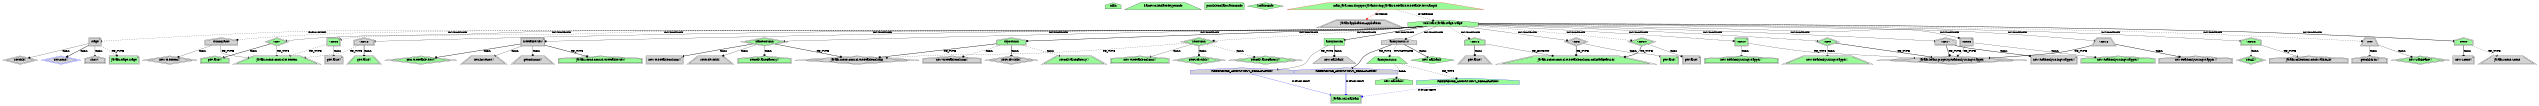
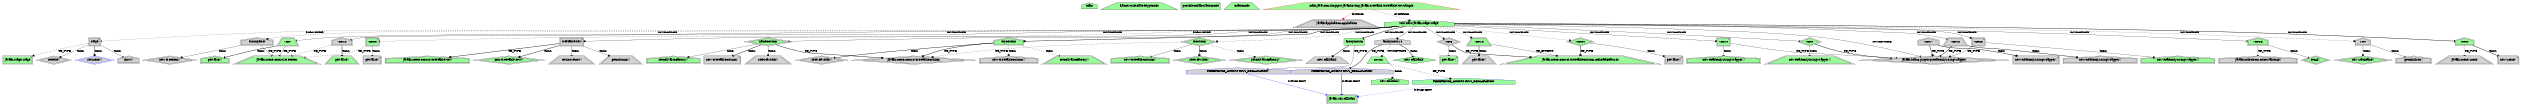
(1265, 6) -> (1242, 6)
(1706, 31) -> (1688, 29)
(674, 33) -> (1202, 33)
(277, 42) -> (288, 42)
(1475, 42) -> (1479, 42)
(2370, 42) -> (2363, 42)
(1387, 60) -> (1378, 60)
